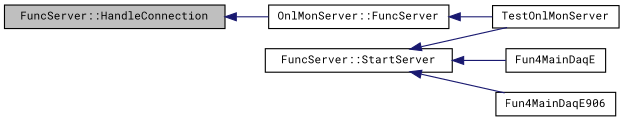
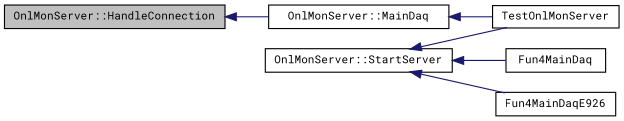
(115, 17) -> (115, 17)
(359, 17) -> (359, 17)
(359, 60) -> (359, 60)
(556, 60) -> (556, 60)
(556, 104) -> (556, 104)
